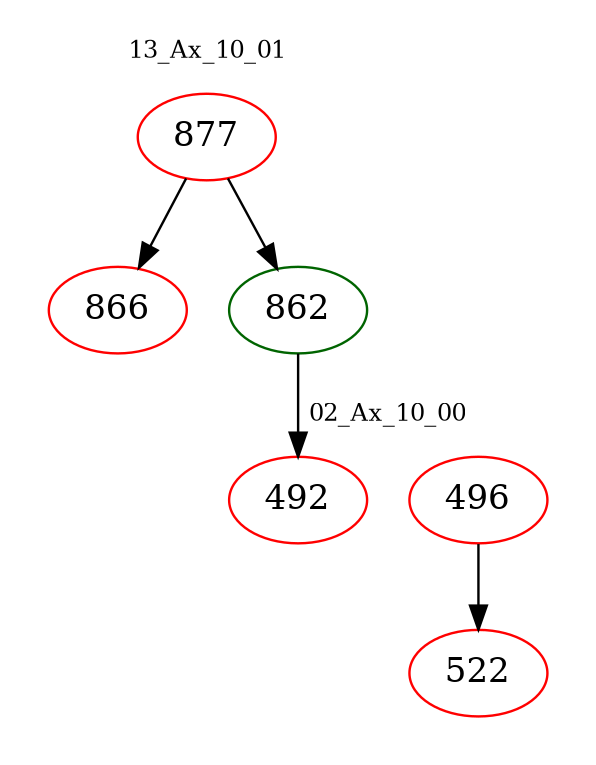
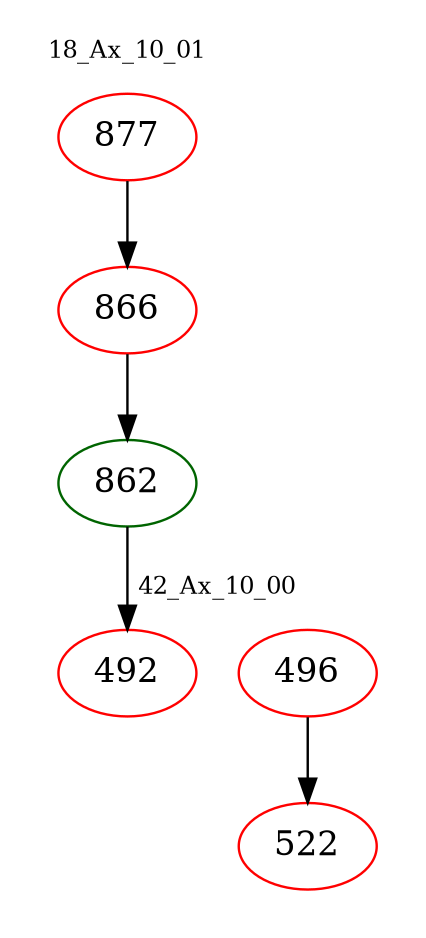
(208, 52) -> (127, 52)
(247, 213) -> (127, 385)
(388, 415) -> (218, 588)
